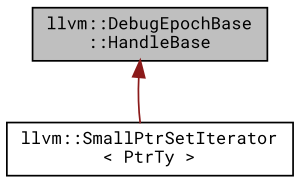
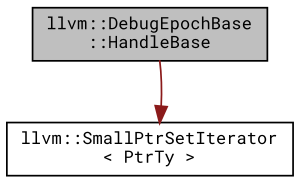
(139, 100) -> (161, 83)
